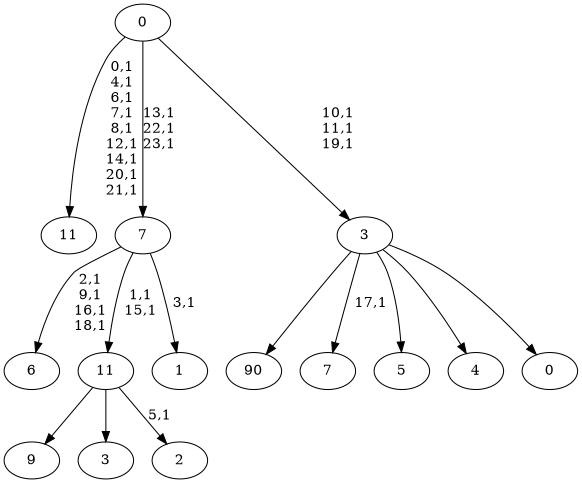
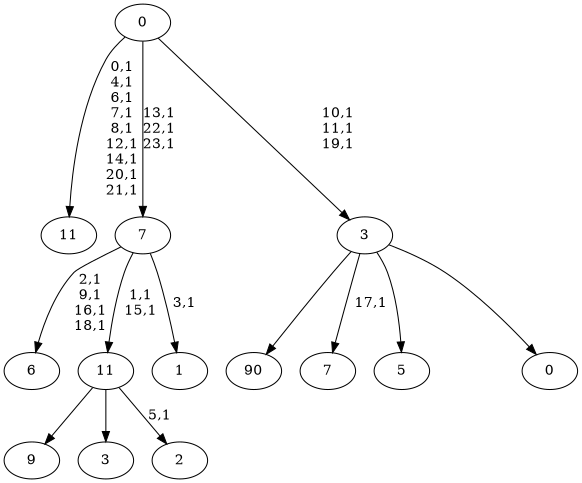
(476, 371) -> none
